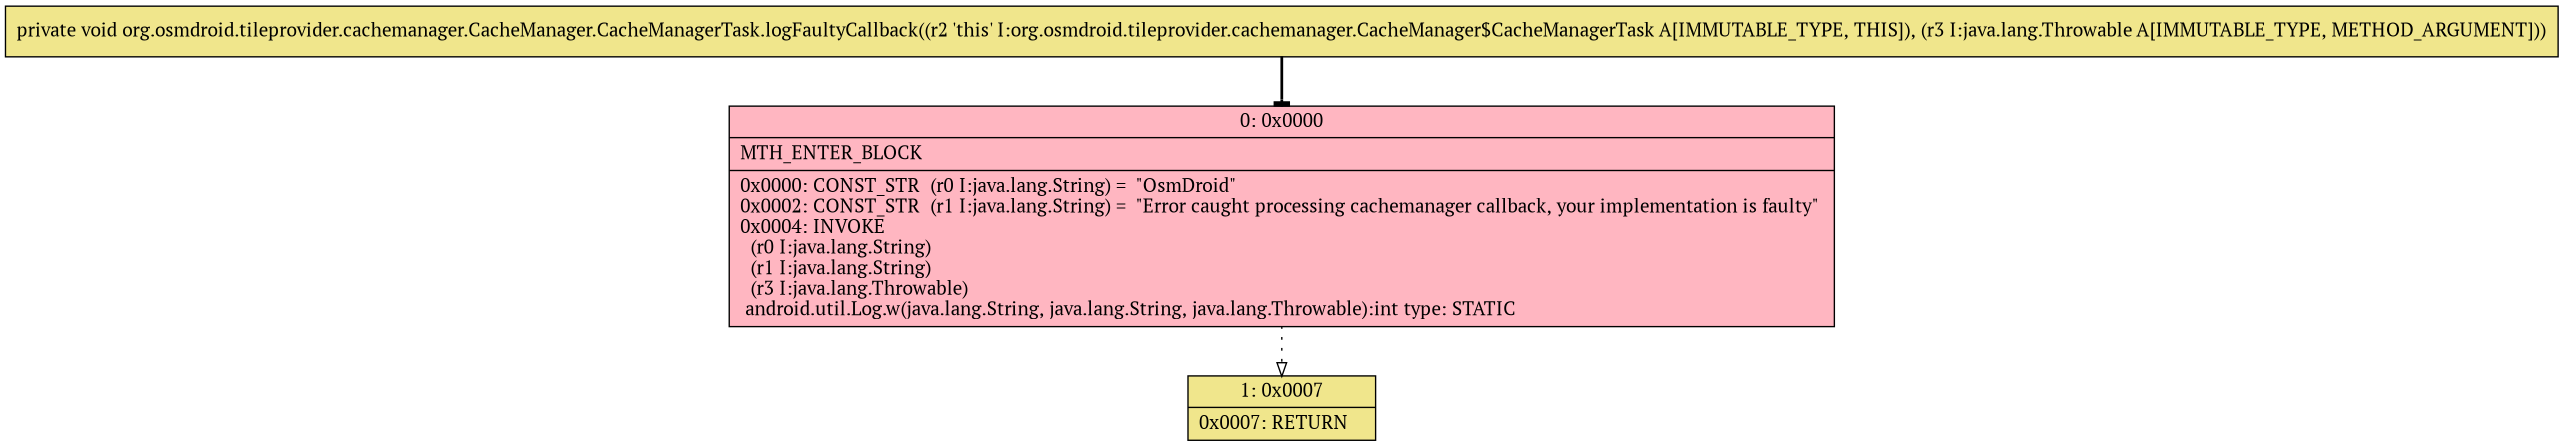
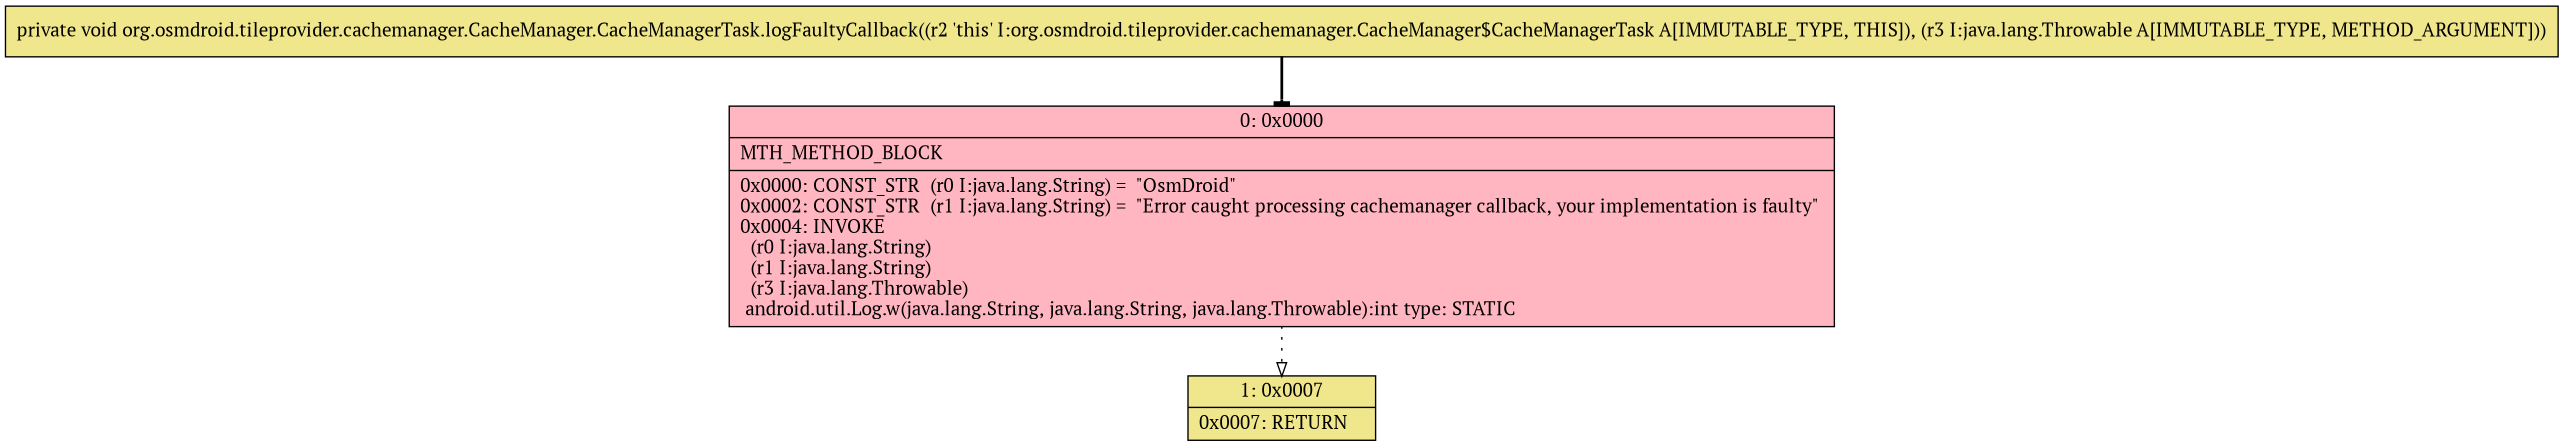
(831, 153) -> (842, 153)
